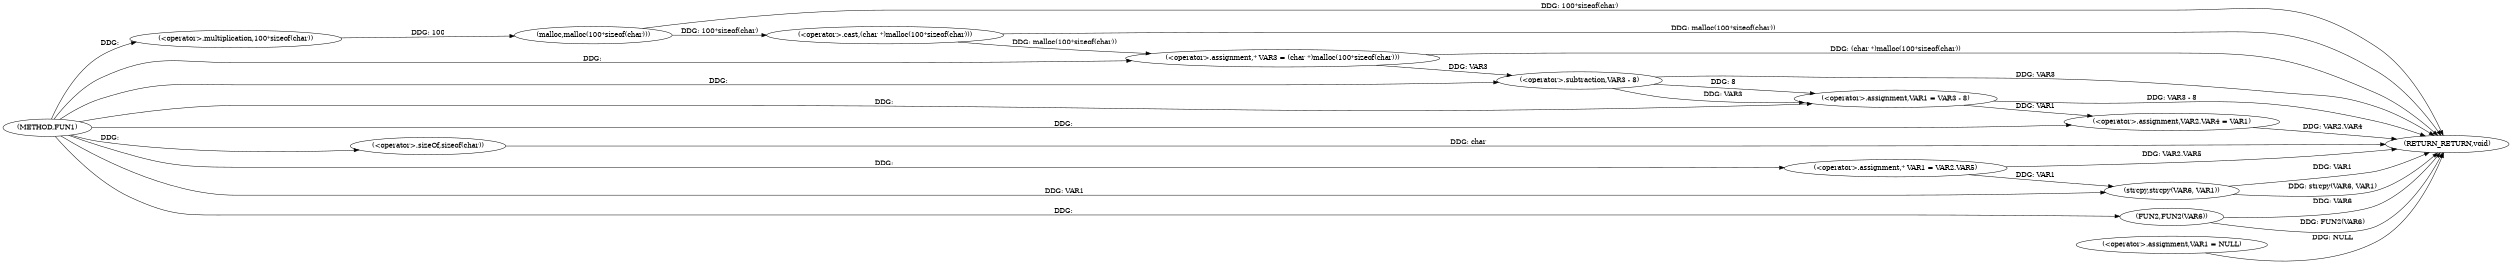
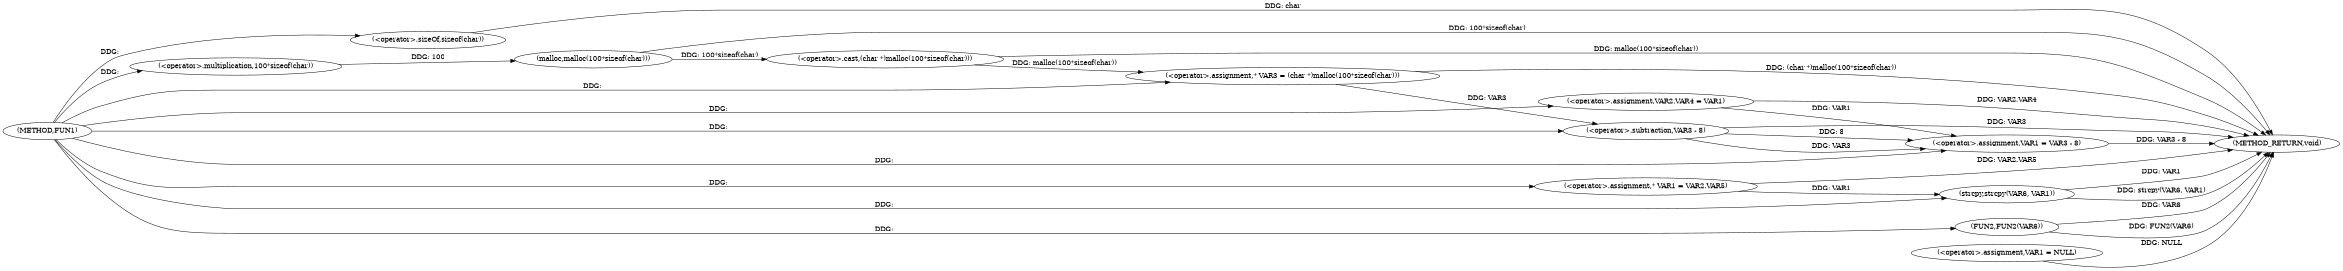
(2026, 111) -> (1837, 119)
(2447, 144) -> (2277, 144)
(1064, 192) -> (885, 205)
